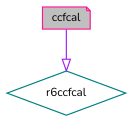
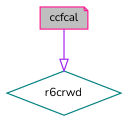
(66, 93) -> (64, 93)
